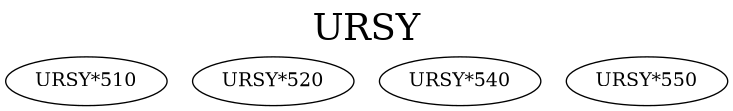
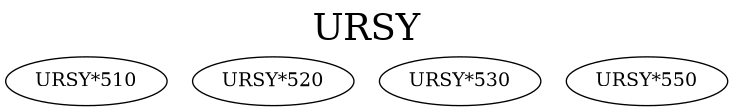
(460, 81) -> none
none -> (460, 81)
